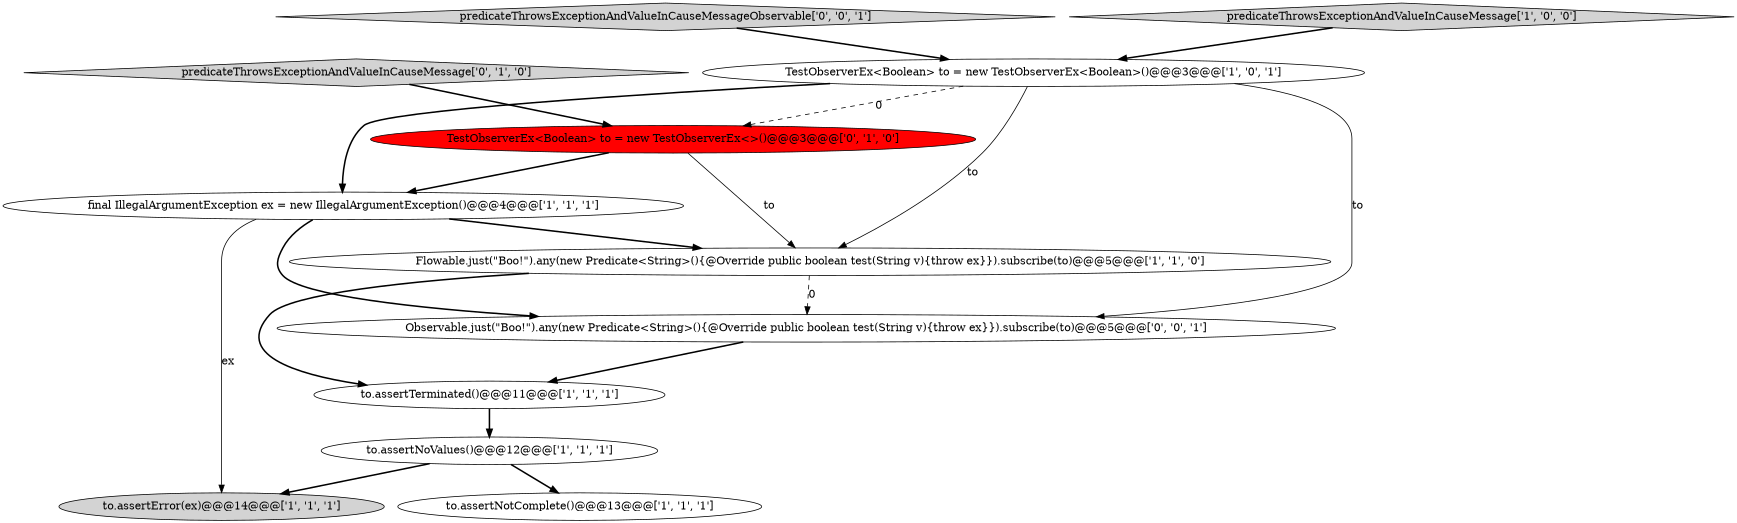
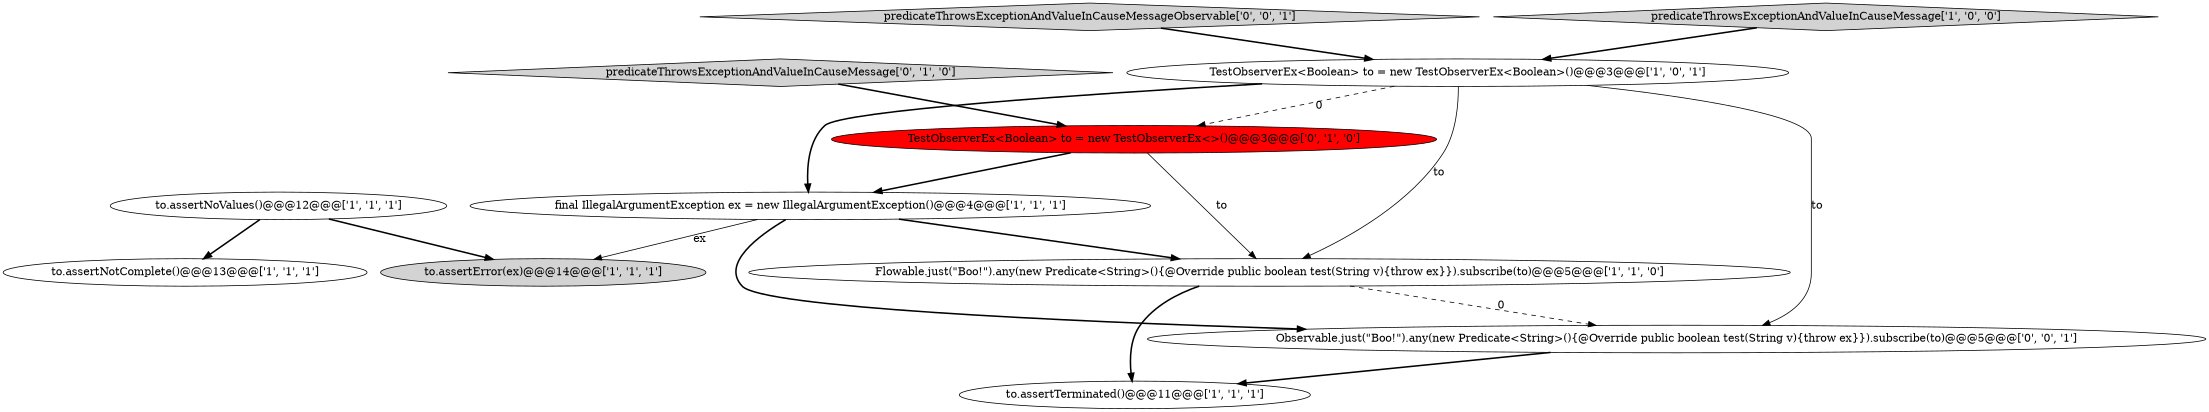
(489, 419) -> none
